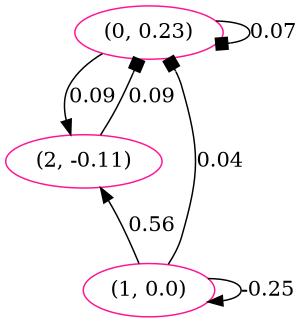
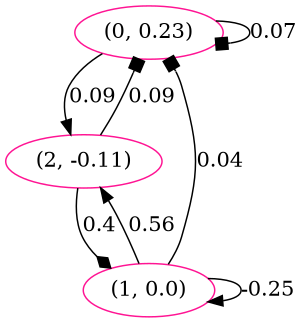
none -> (78, 225)
